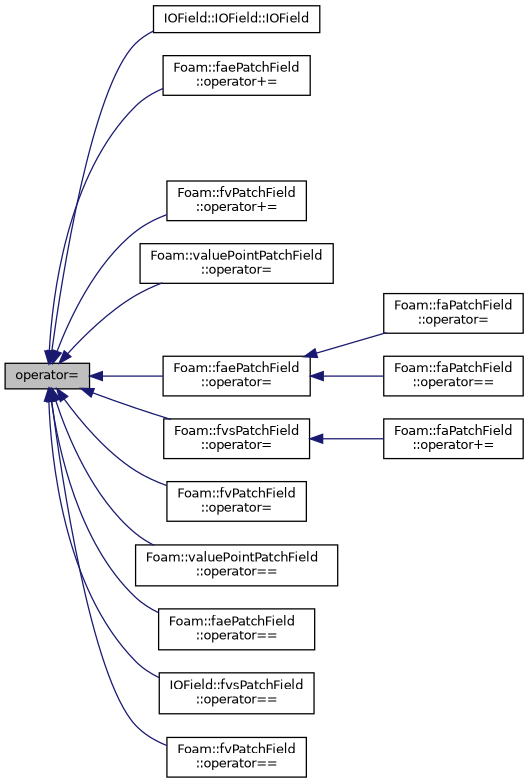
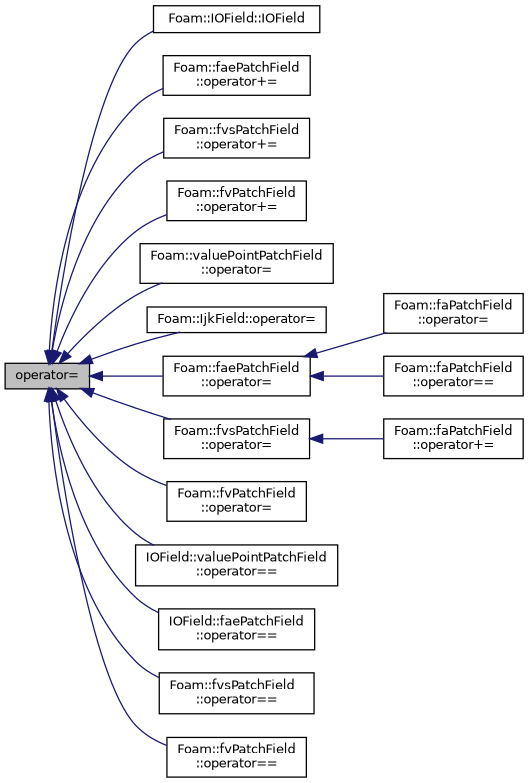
(237, 19) -> (237, 19)
none -> (237, 138)
none -> (237, 320)
(237, 565) -> (237, 565)
(237, 629) -> (237, 629)
(237, 693) -> (237, 693)
